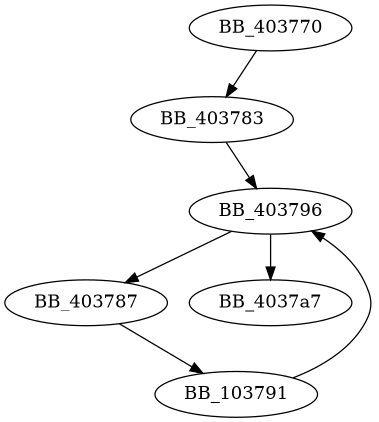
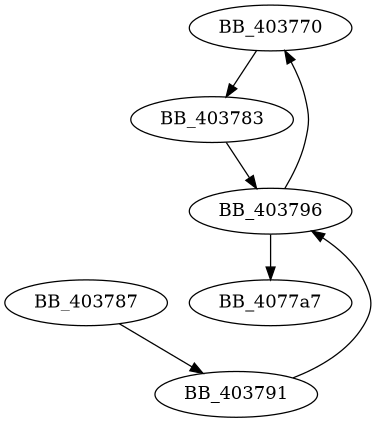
(184, 254) -> (308, 126)
(271, 303) -> (271, 303)
(236, 394) -> (236, 394)
